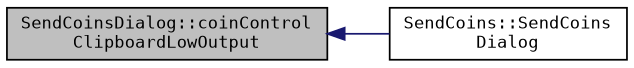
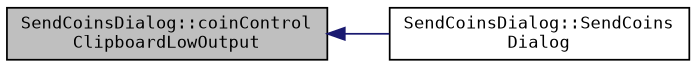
(508, 34) -> (540, 34)
